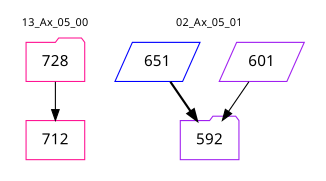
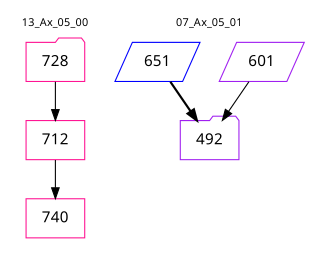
(210, 23) -> (210, 23)
(210, 140) -> (210, 140)
none -> (55, 218)
